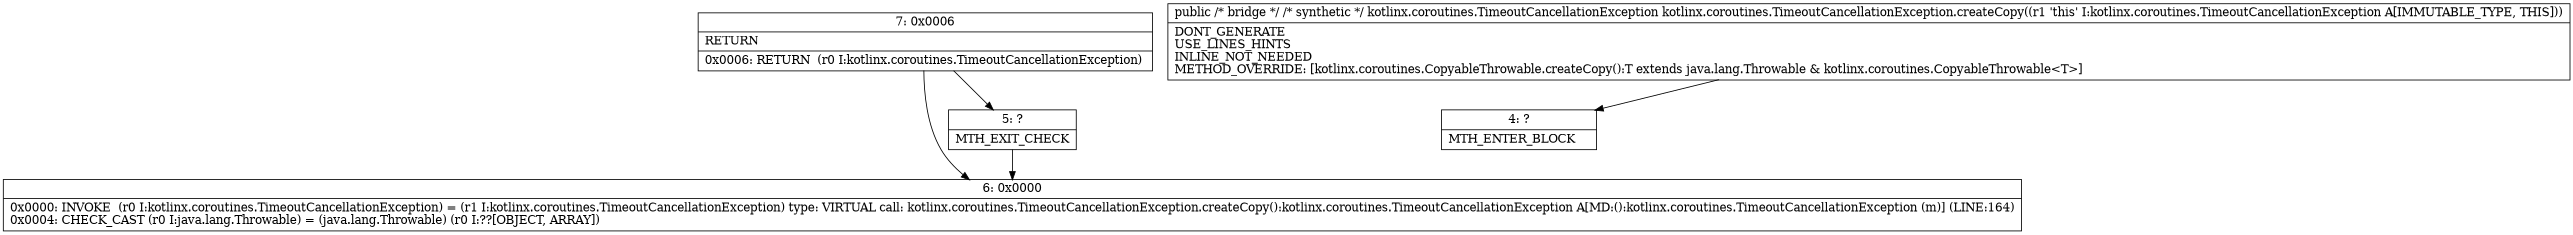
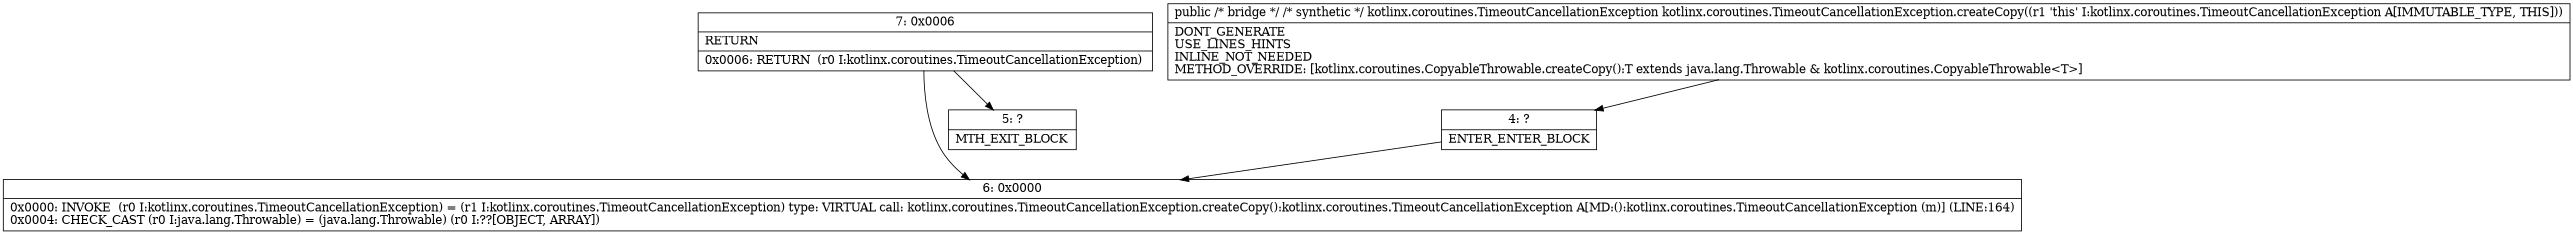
(1012, 139) -> (1012, 139)
(1512, 139) -> (1519, 139)
(1012, 161) -> (1315, 160)
